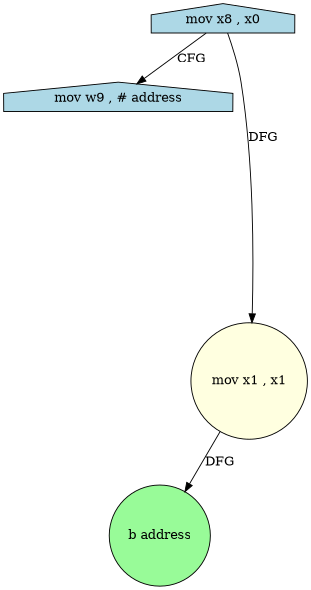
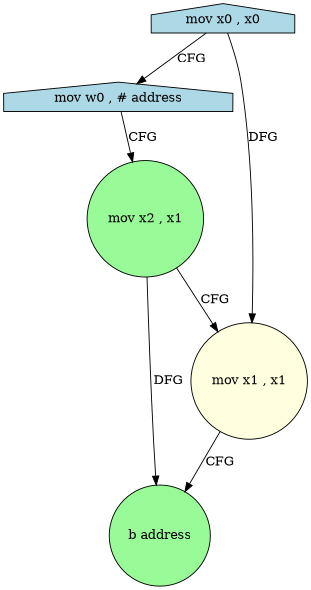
(223, 20) -> (223, 20)
(118, 98) -> (118, 98)
none -> (145, 219)
(220, 462) -> (220, 462)
